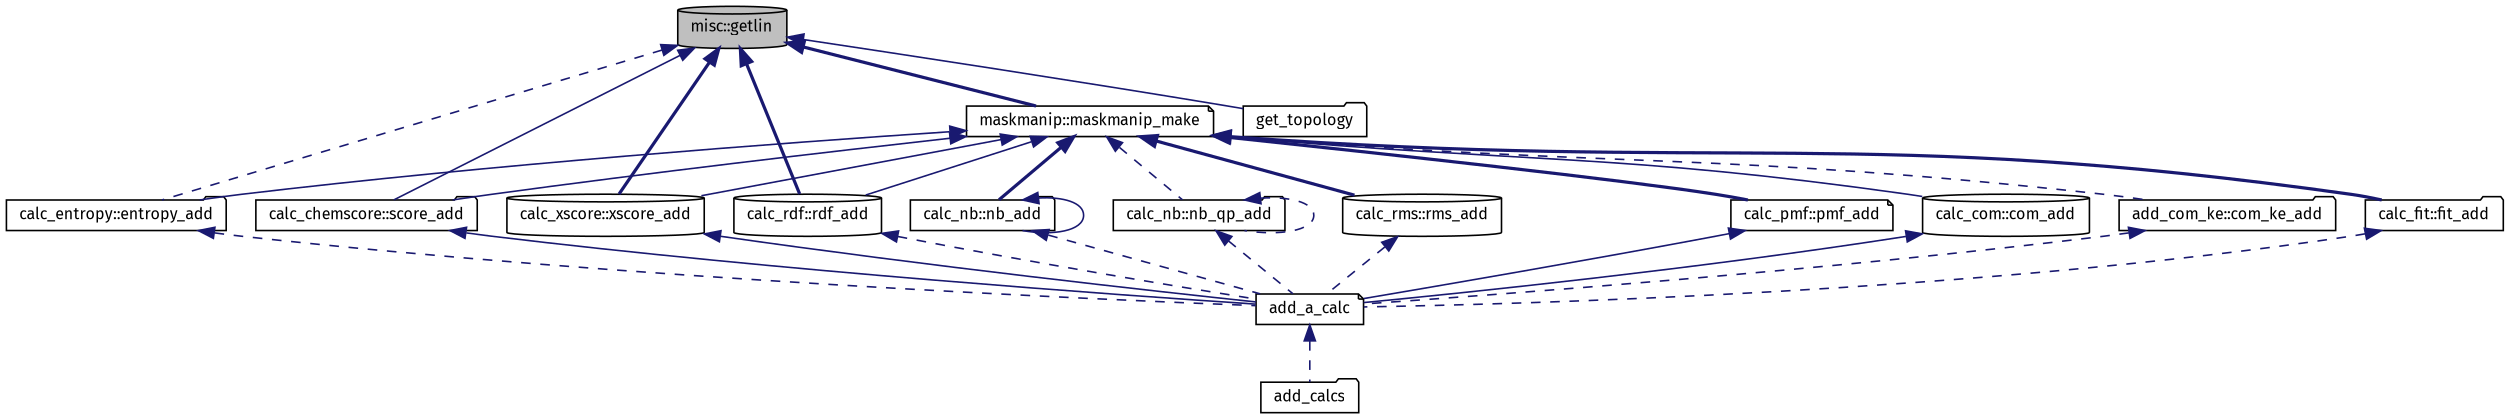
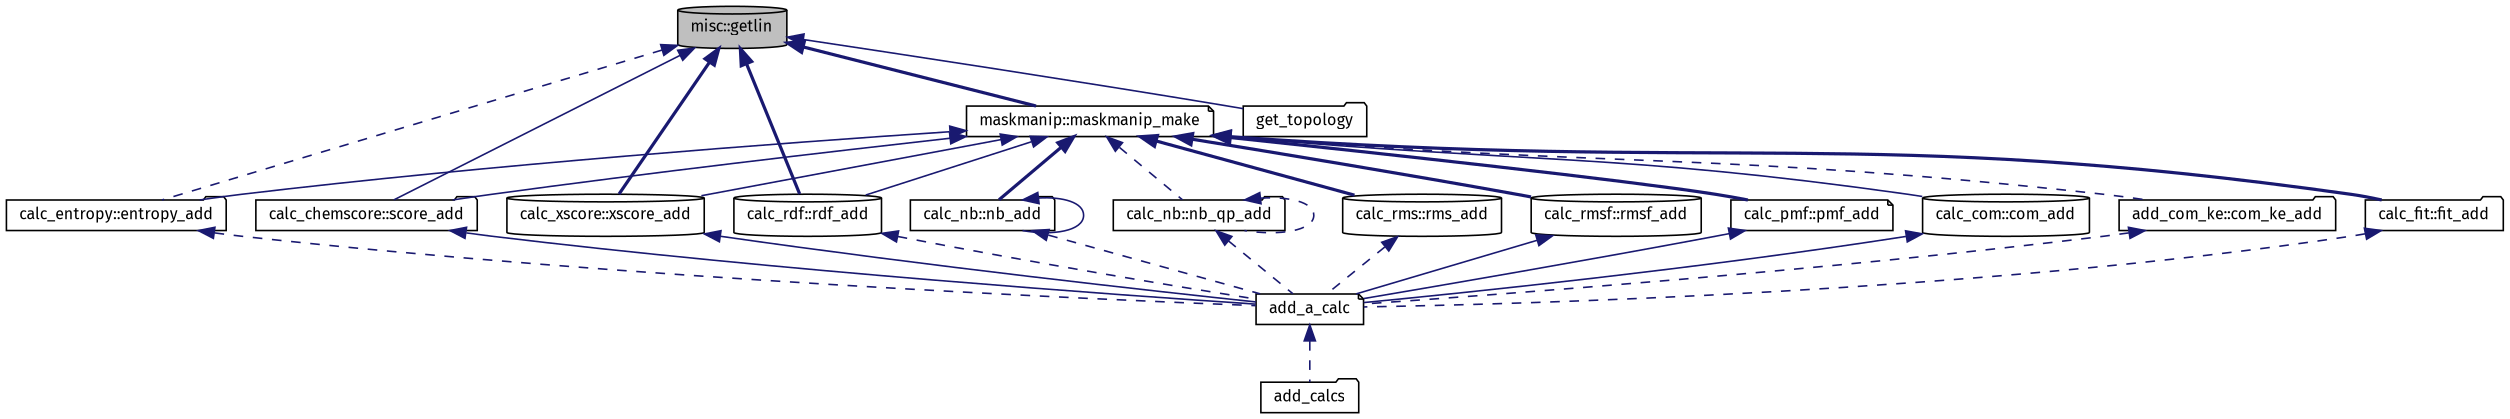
none -> (1616, 215)
